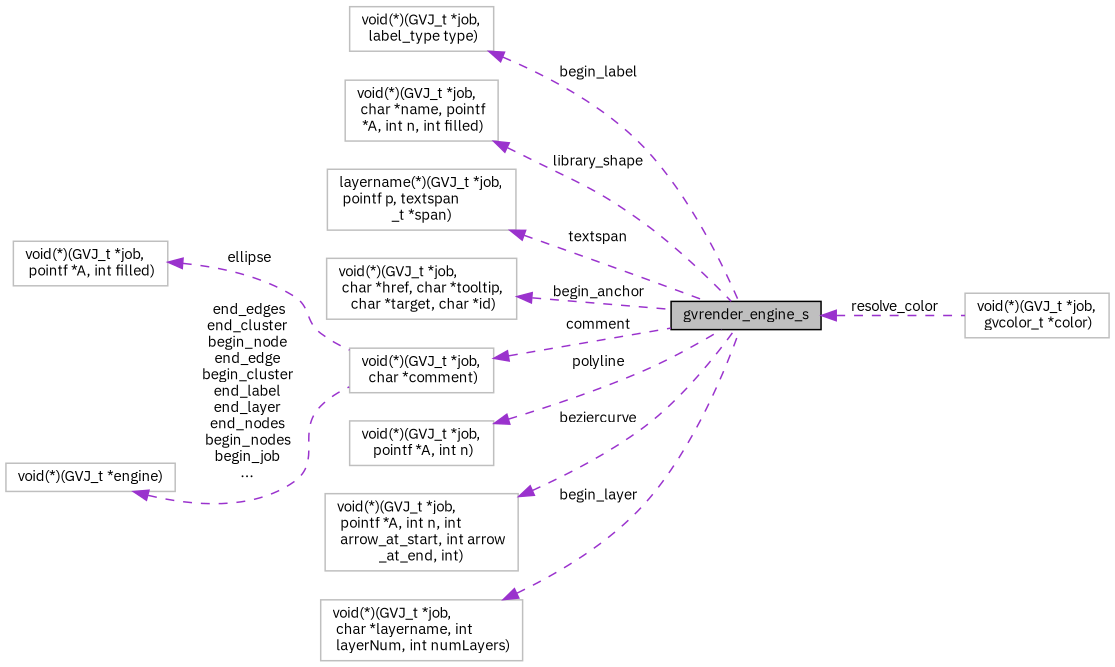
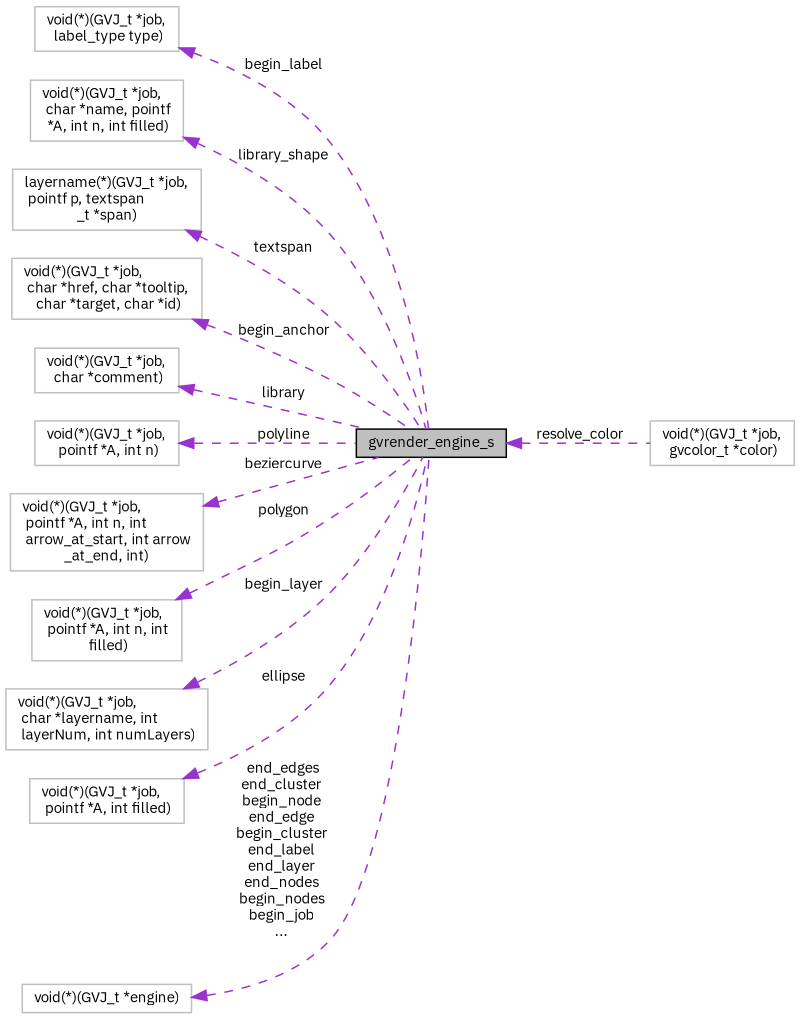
(278, 287) -> (355, 649)
(597, 325) -> (282, 393)
(280, 490) -> (390, 772)
none -> (107, 630)
